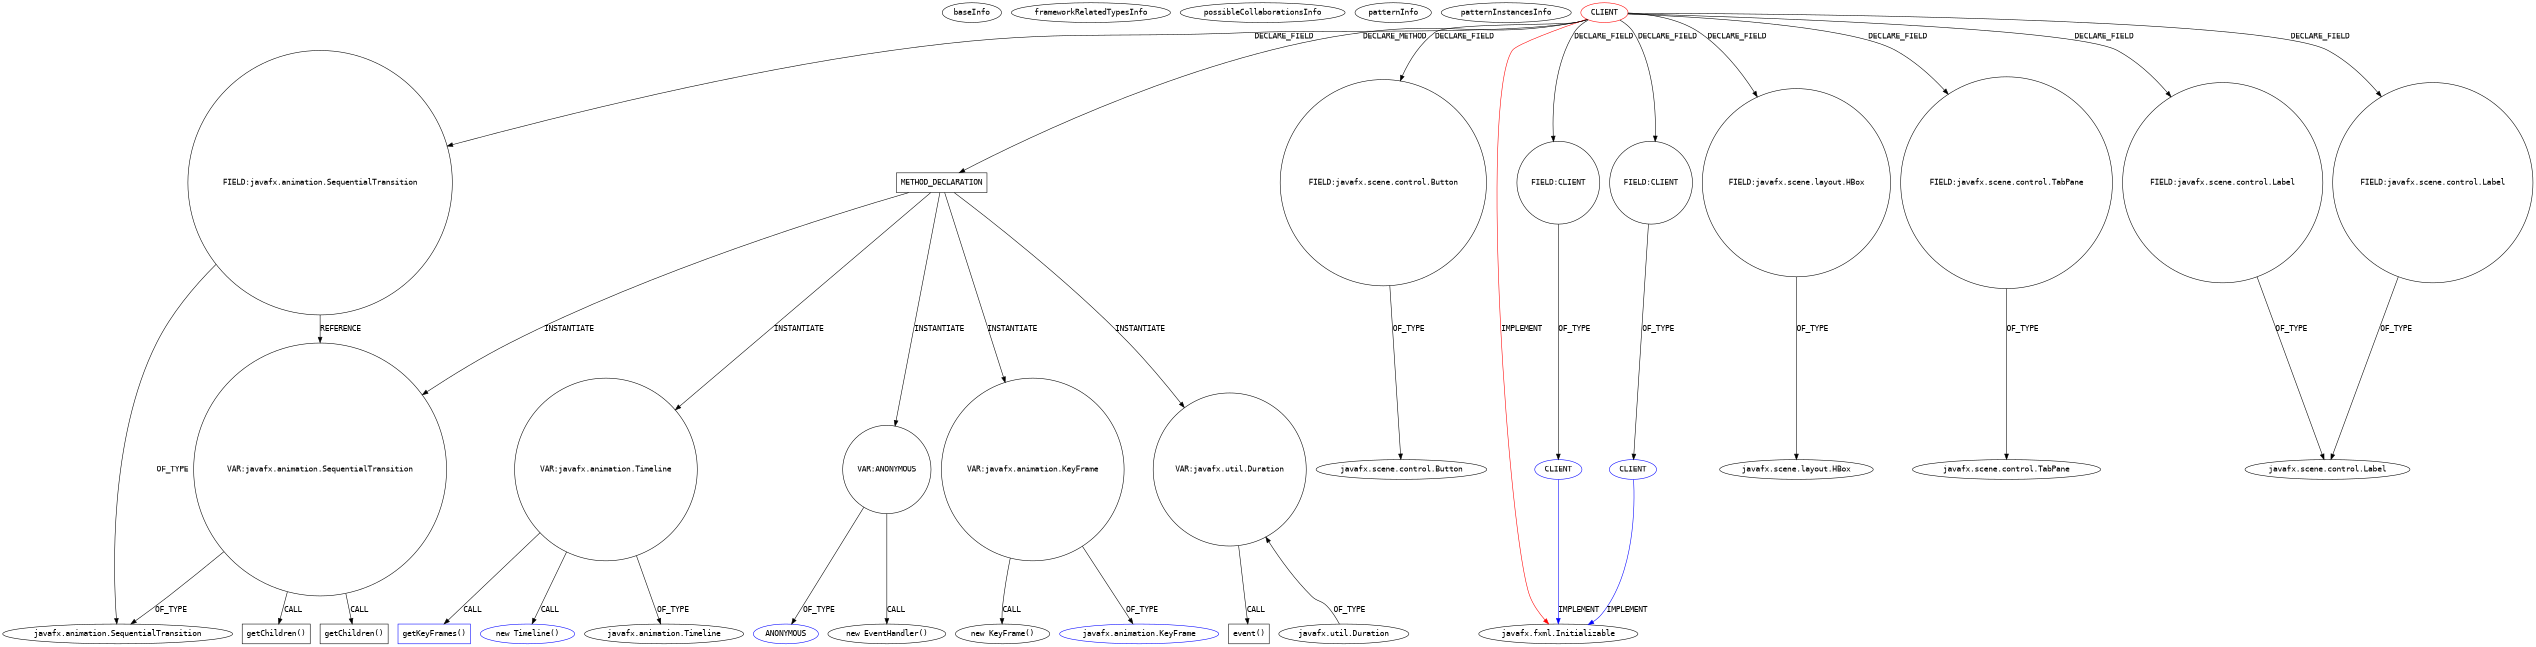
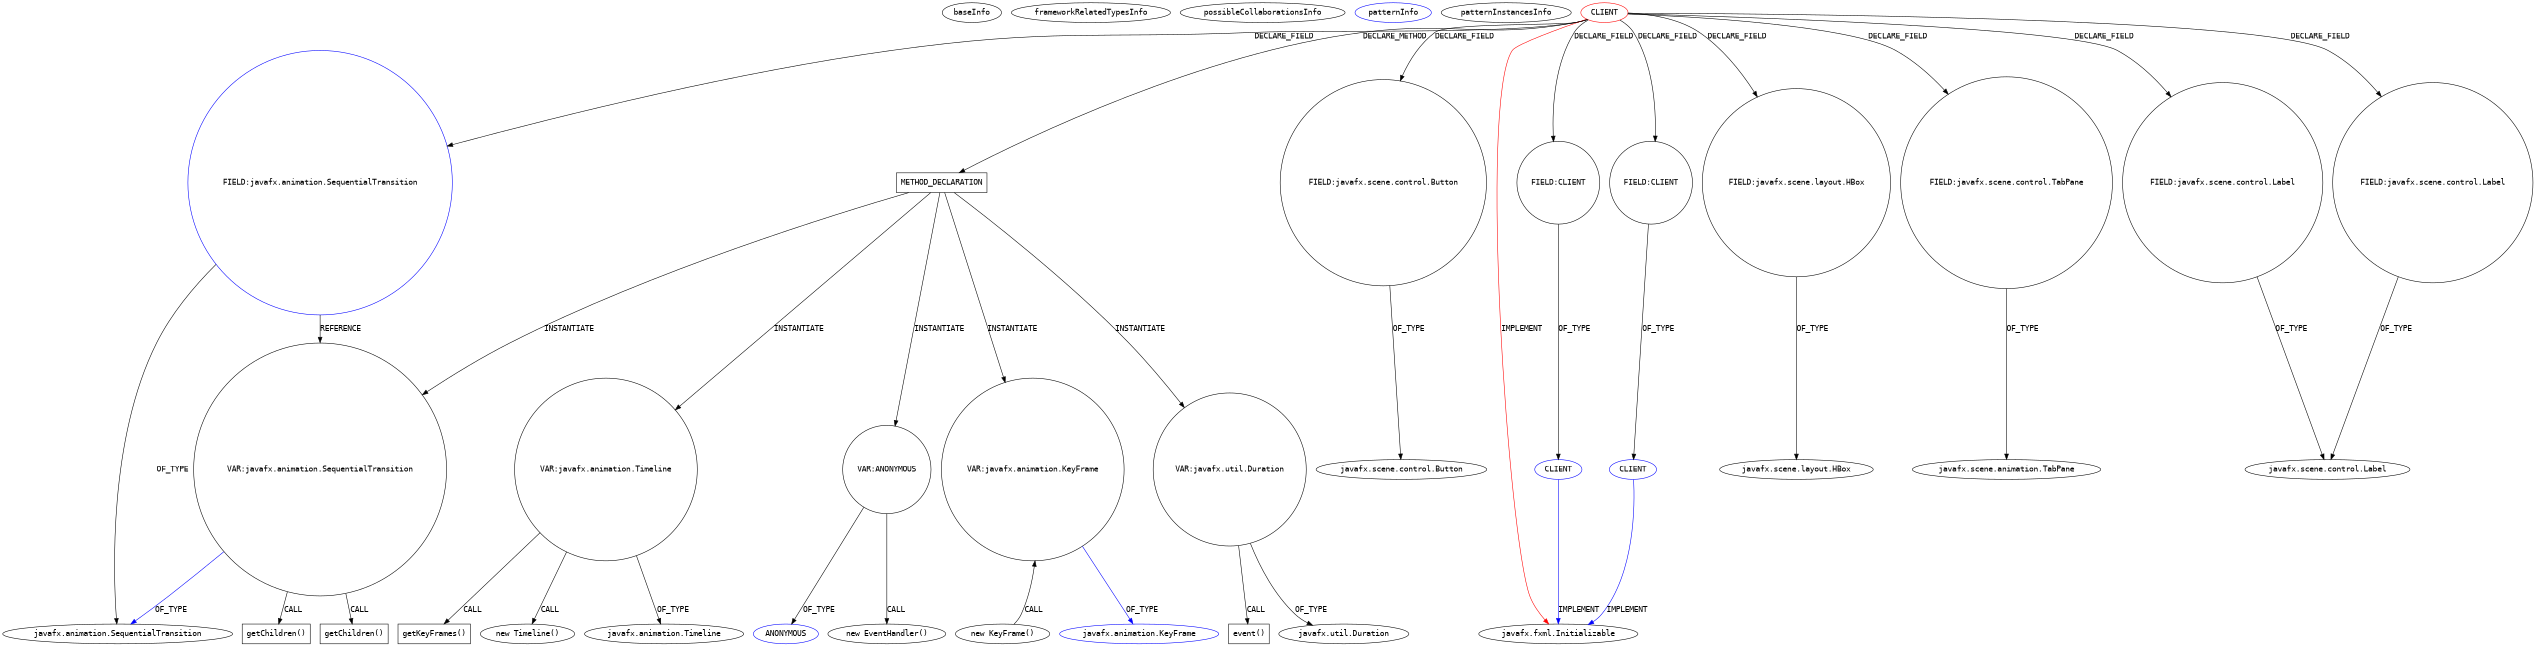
(1393, 13) -> (1393, 13)
(320, 183) -> (320, 183)
(2007, 469) -> (2007, 469)
(1106, 583) -> (1106, 583)
(1302, 586) -> (1273, 588)
(180, 587) -> (180, 587)
(1005, 588) -> (1028, 597)
(434, 634) -> (434, 634)
(527, 634) -> (527, 634)
